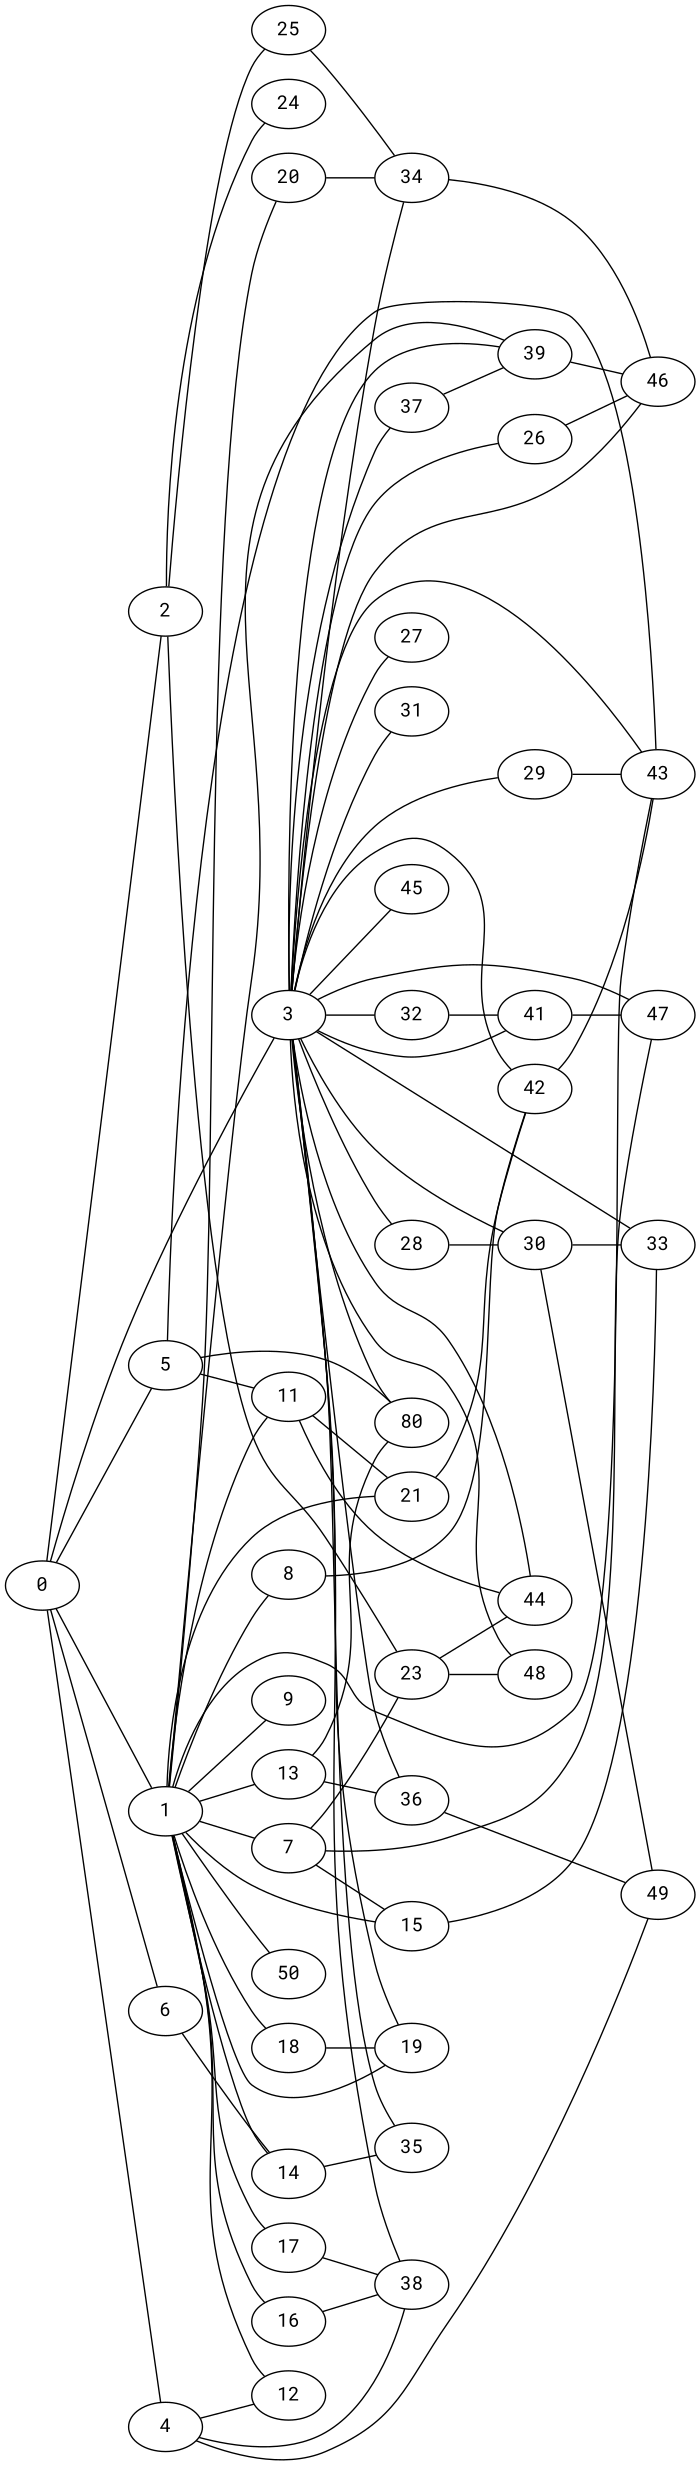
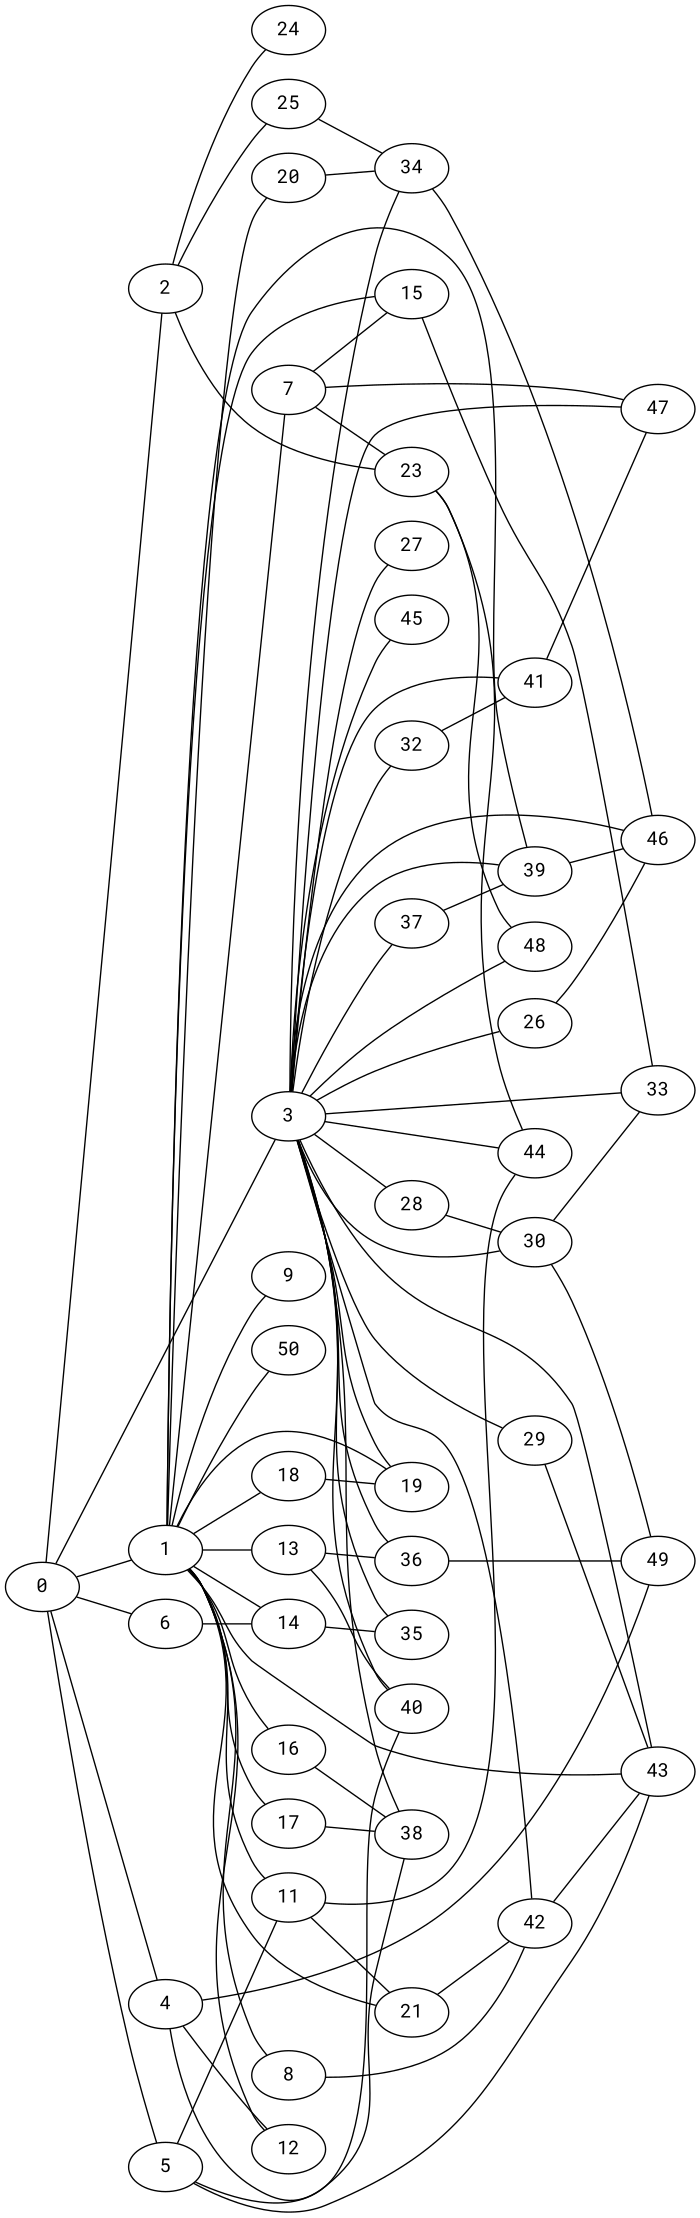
(412, 711) -> none
(412, 1423) -> (412, 1709)
